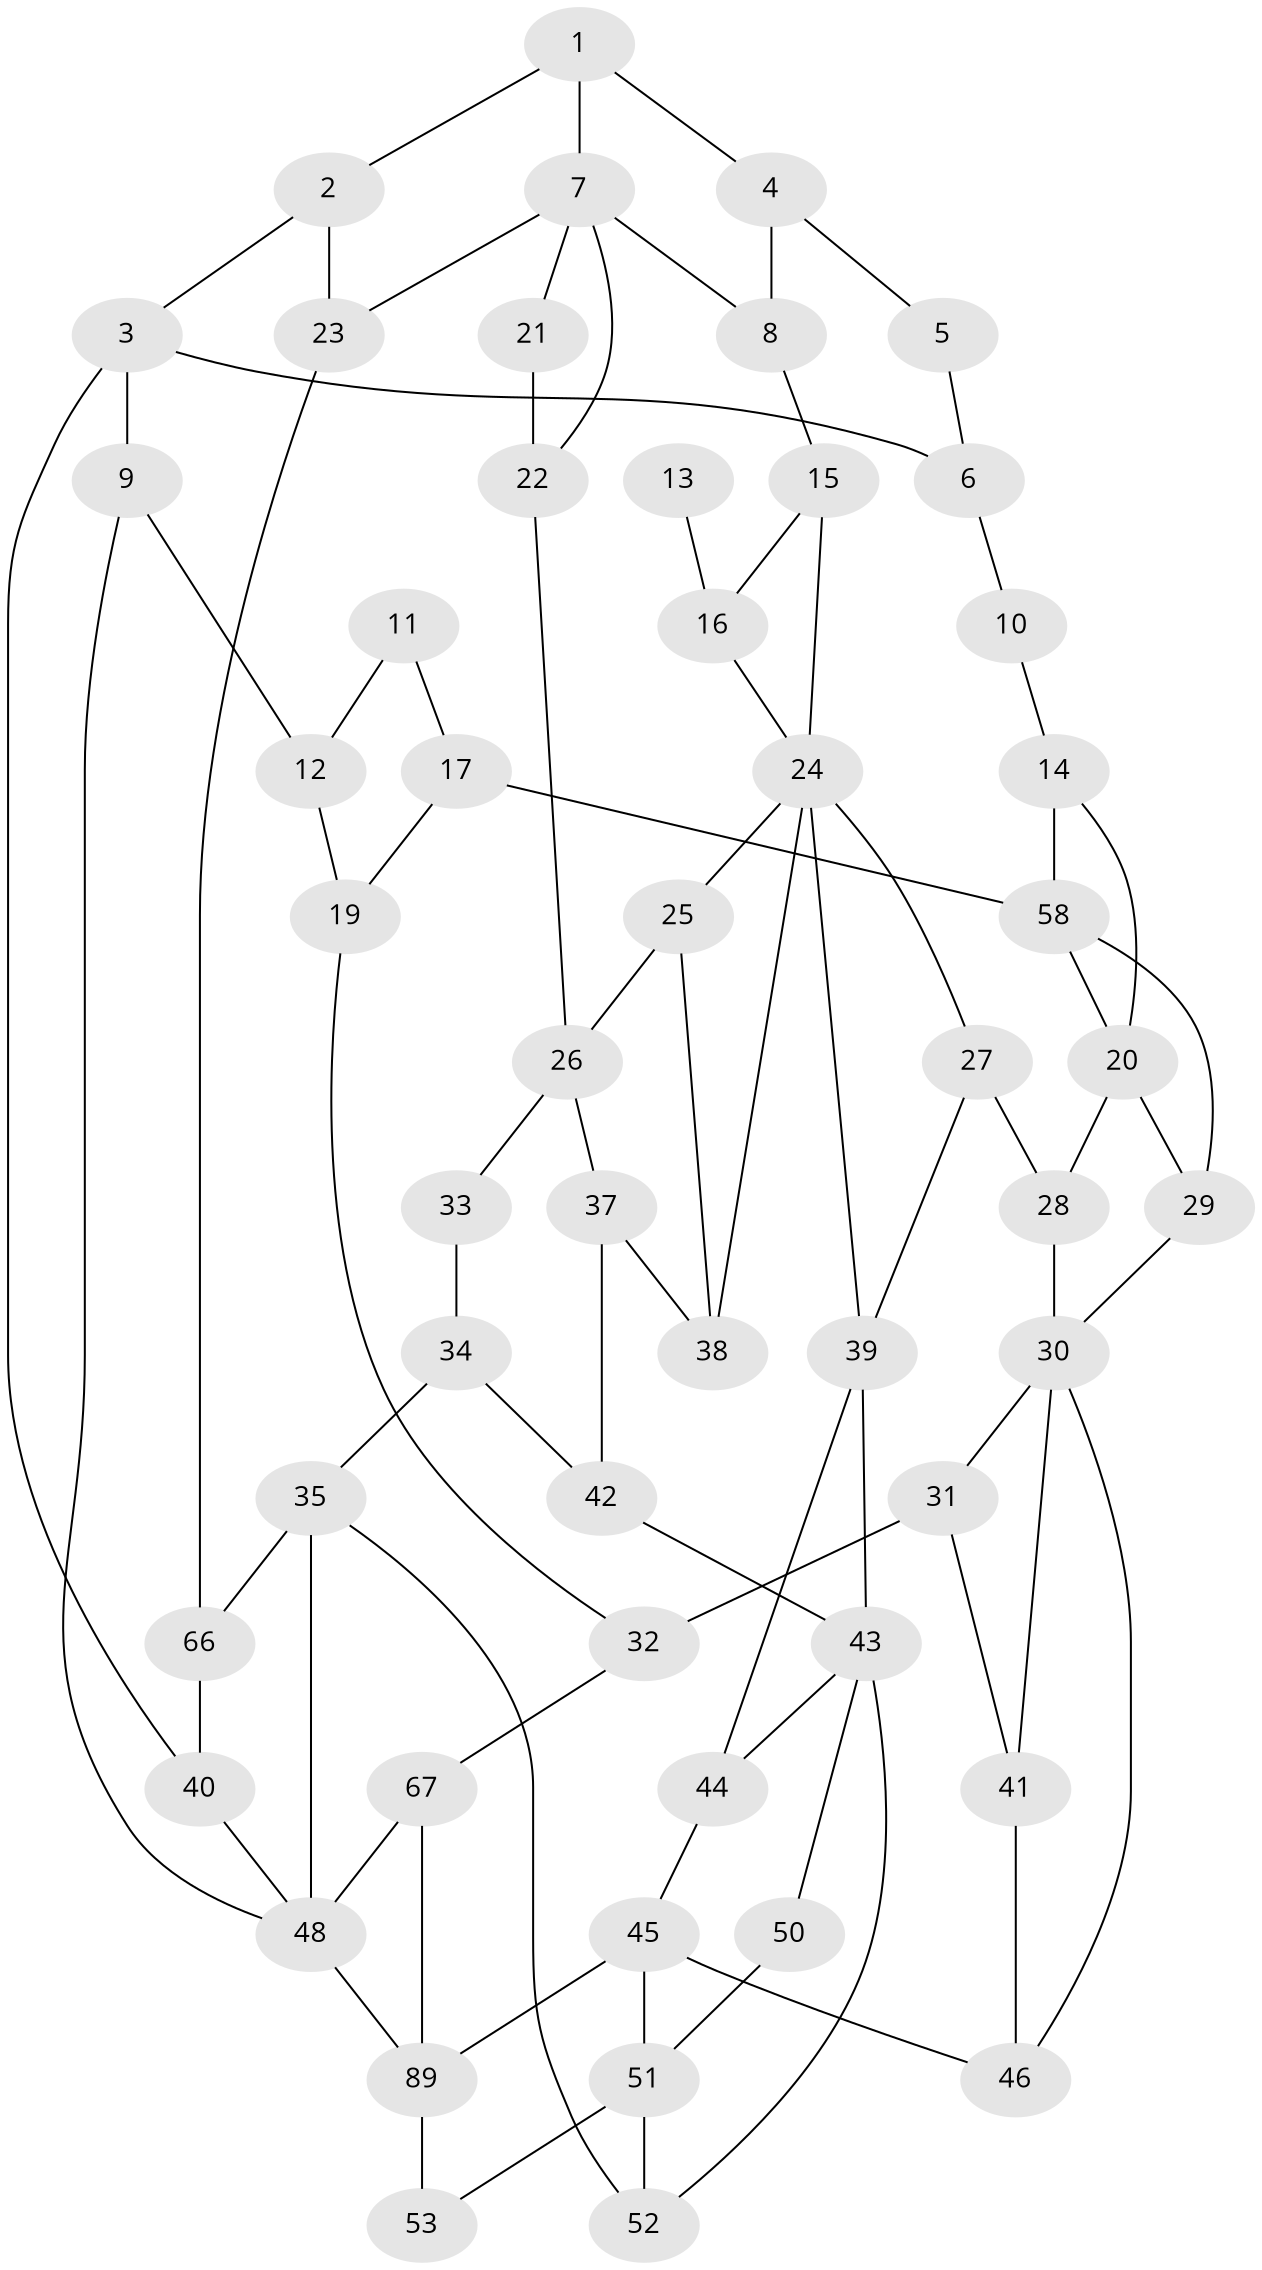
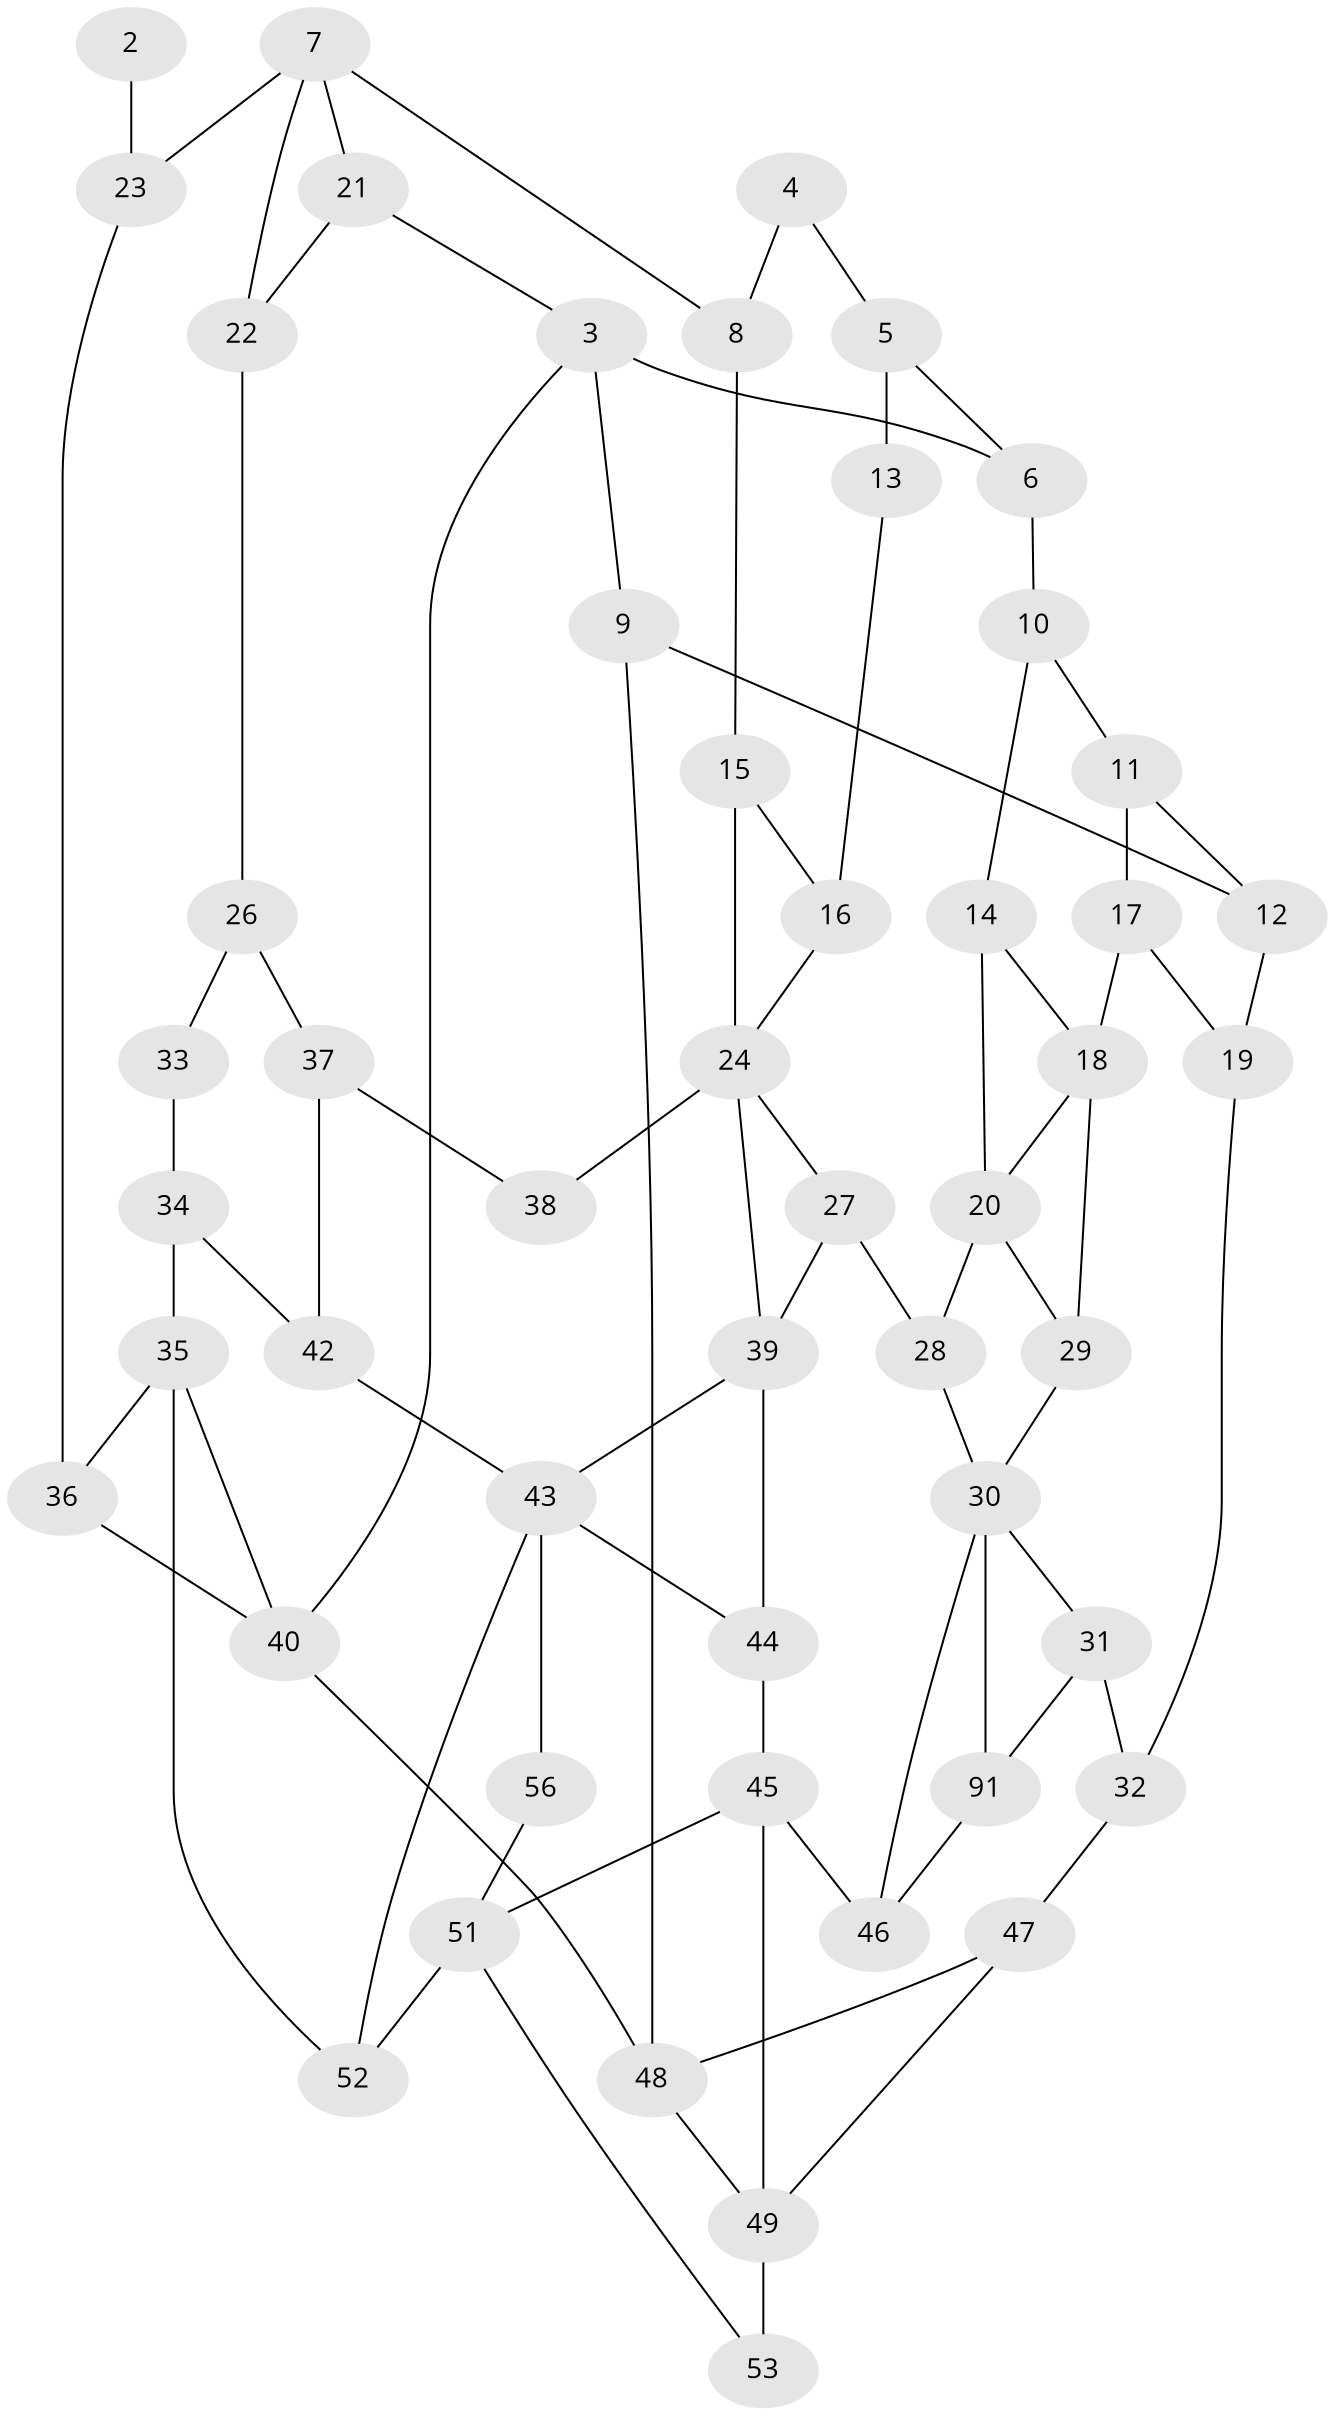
(580, 44) -> none
(228, 262) -> (473, 262)
none -> (887, 408)
none -> (1080, 699)
(679, 917) -> none
(1054, 917) -> (1093, 1062)
(200, 1644) -> (63, 1498)
(311, 1716) -> (229, 1498)
(422, 1789) -> (1020, 1935)
(1016, 1789) -> (985, 1789)
(790, 1935) -> (541, 1789)
(422, 2080) -> (763, 2225)
